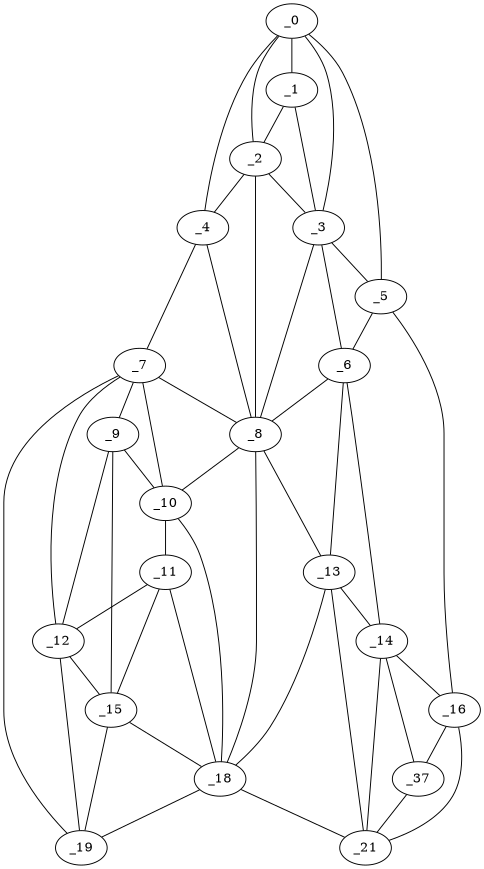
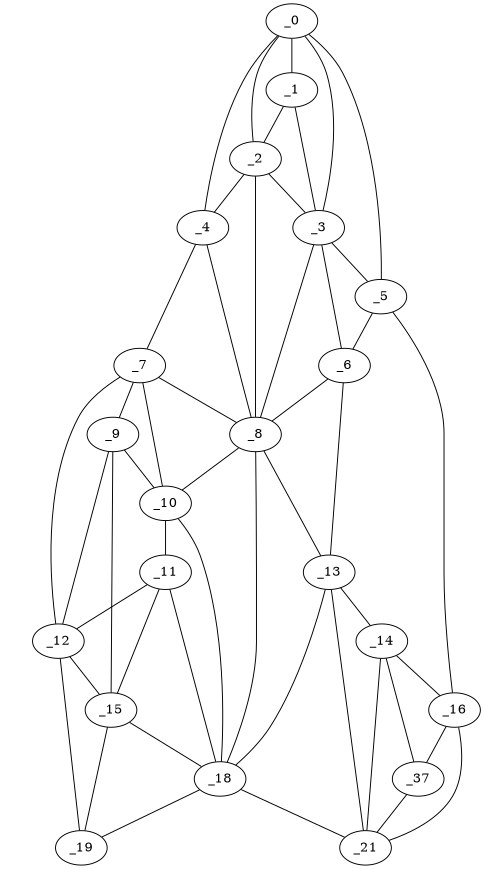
(364, 503) -> none
(4, 587) -> none
